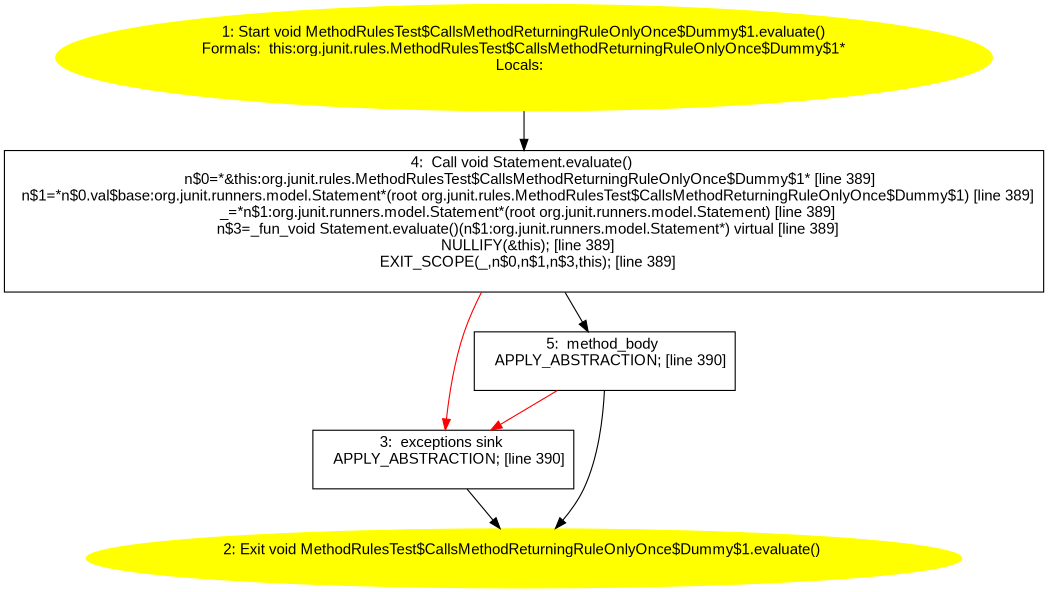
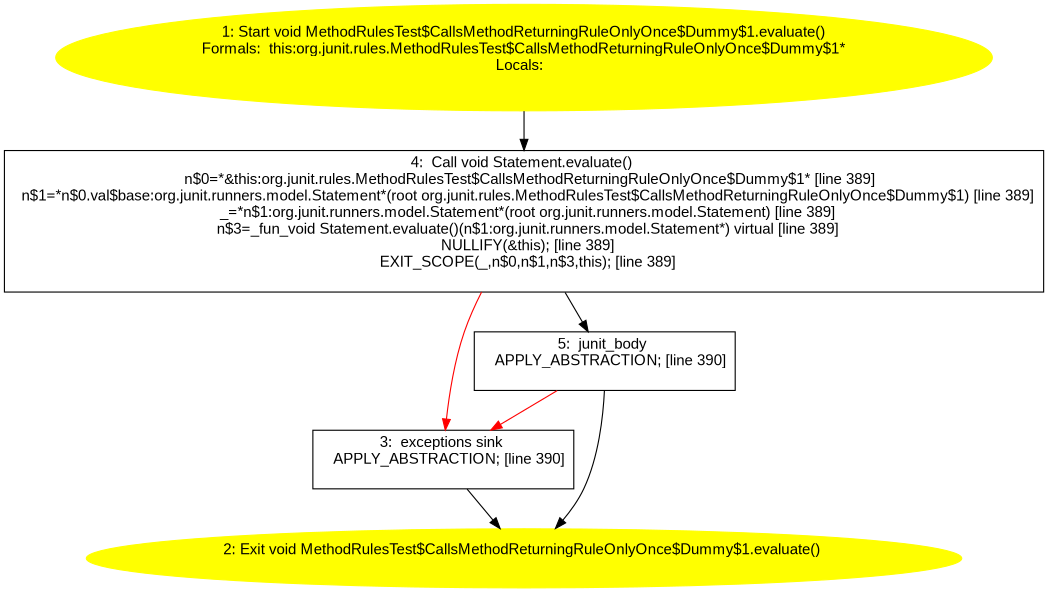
(605, 361) -> (605, 361)
